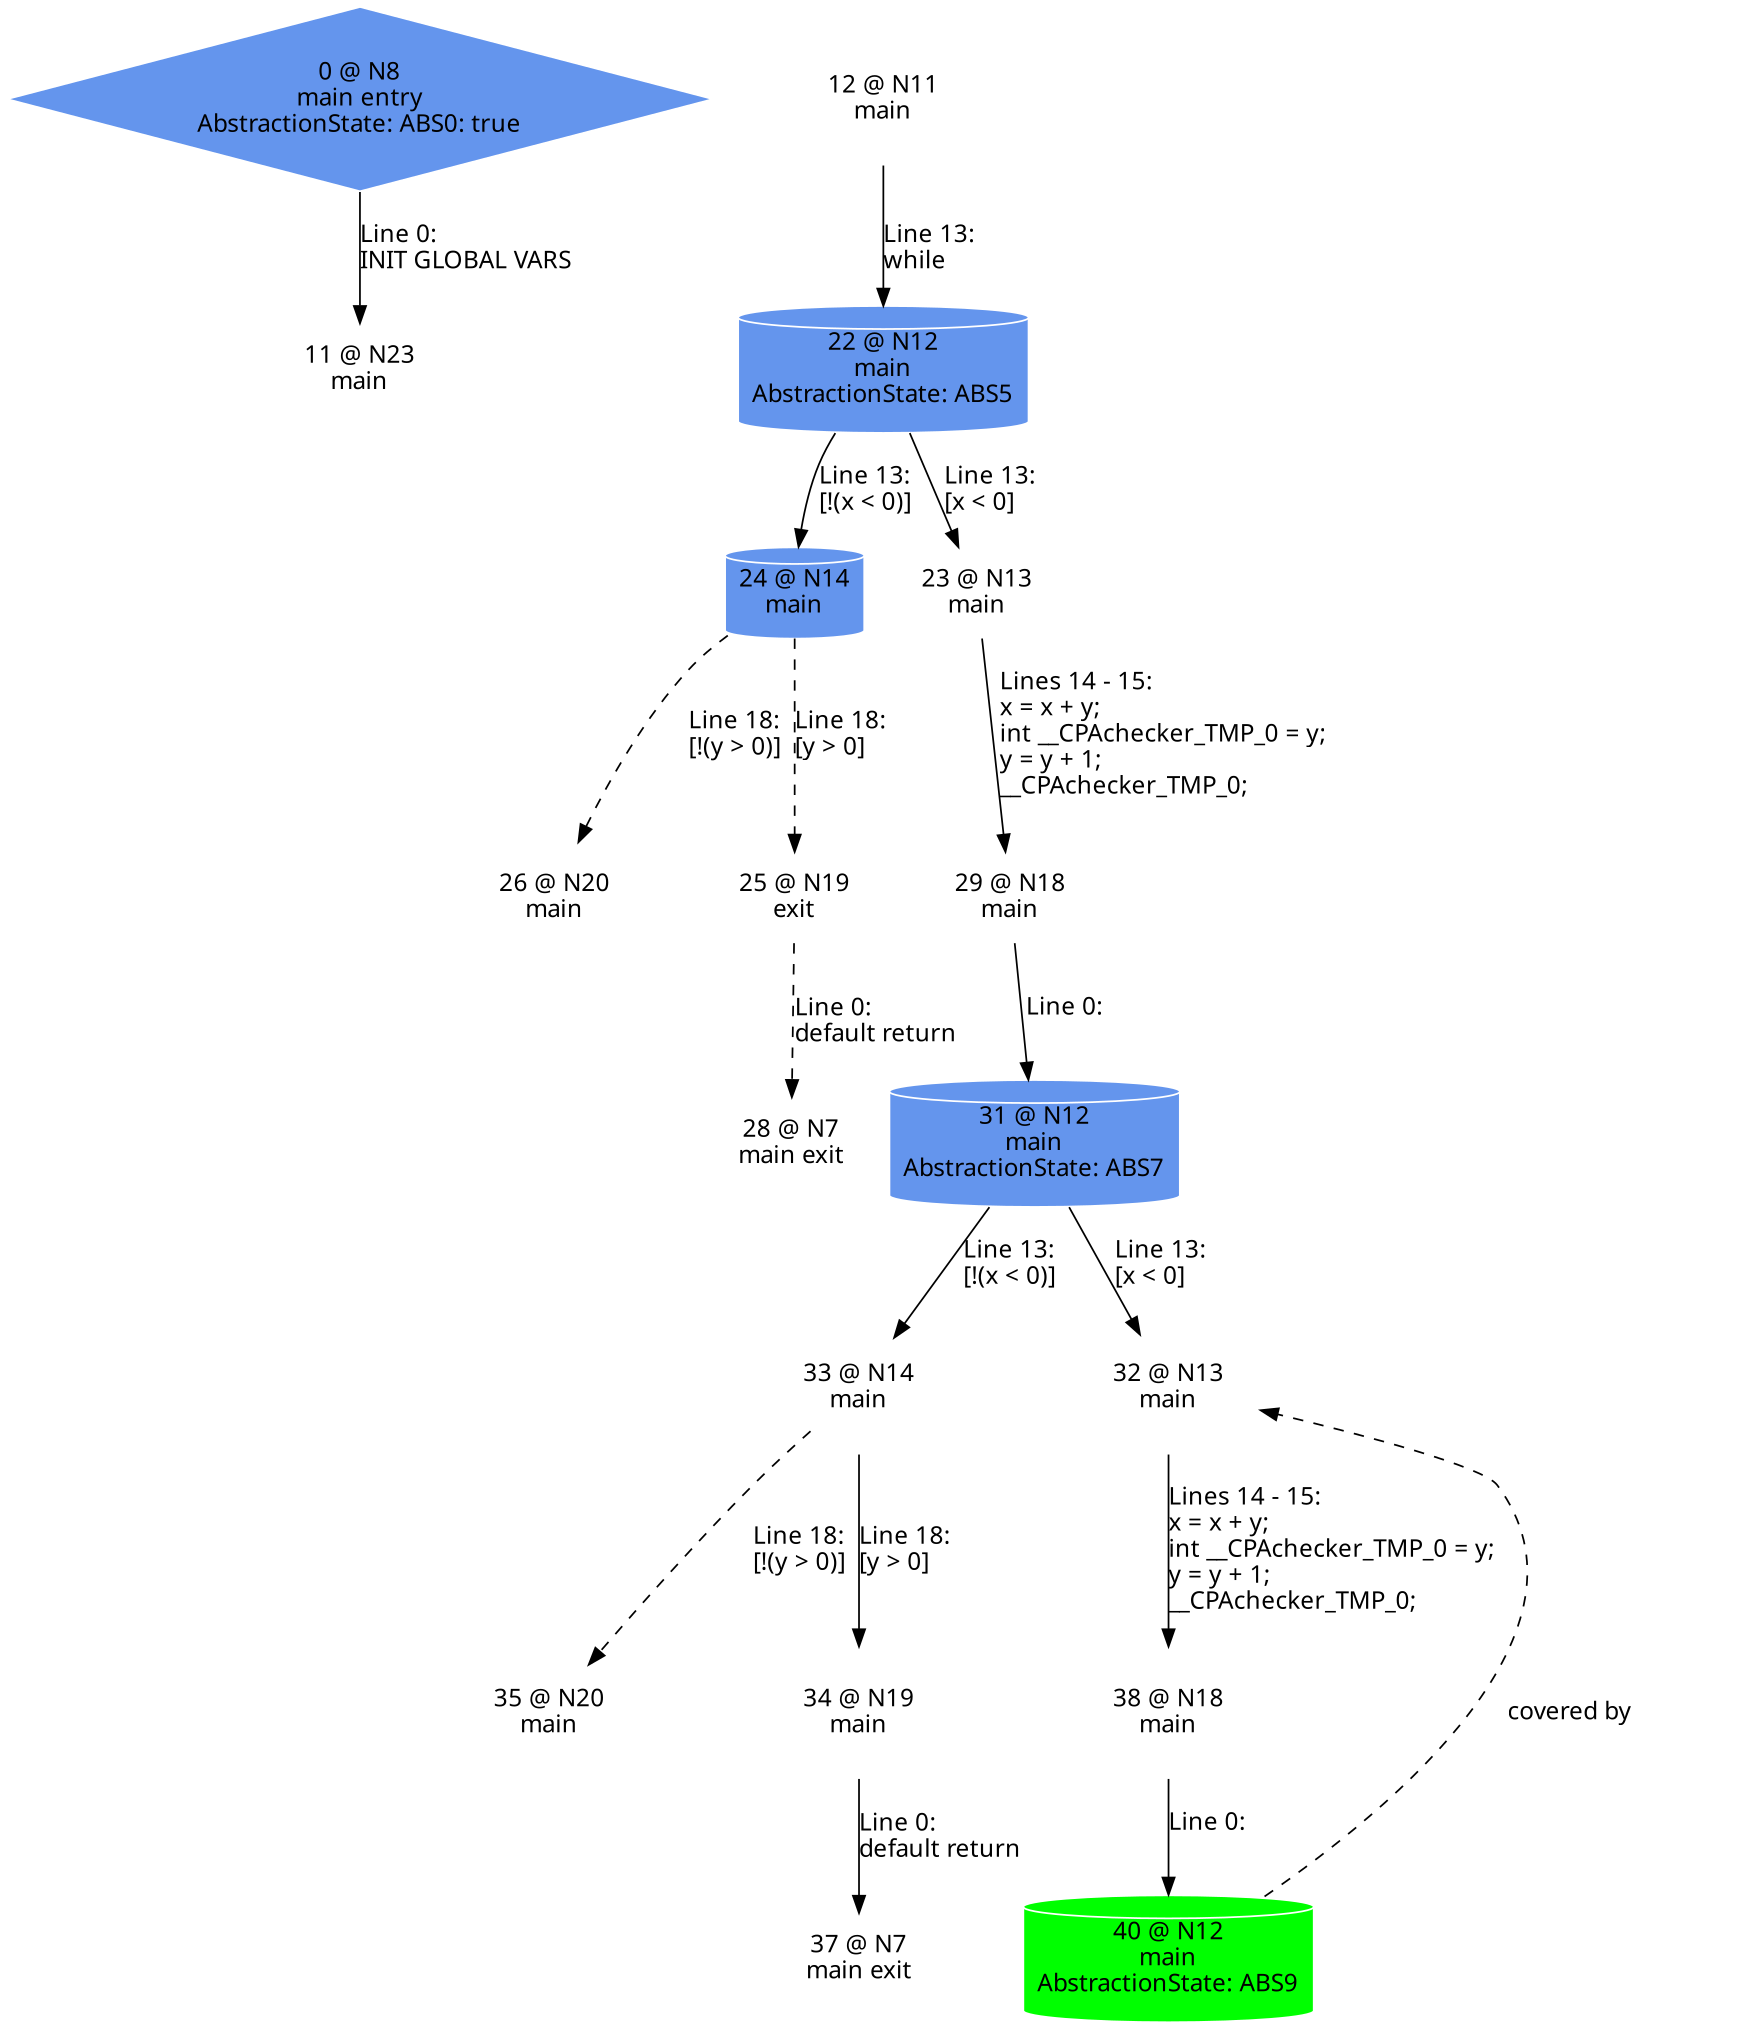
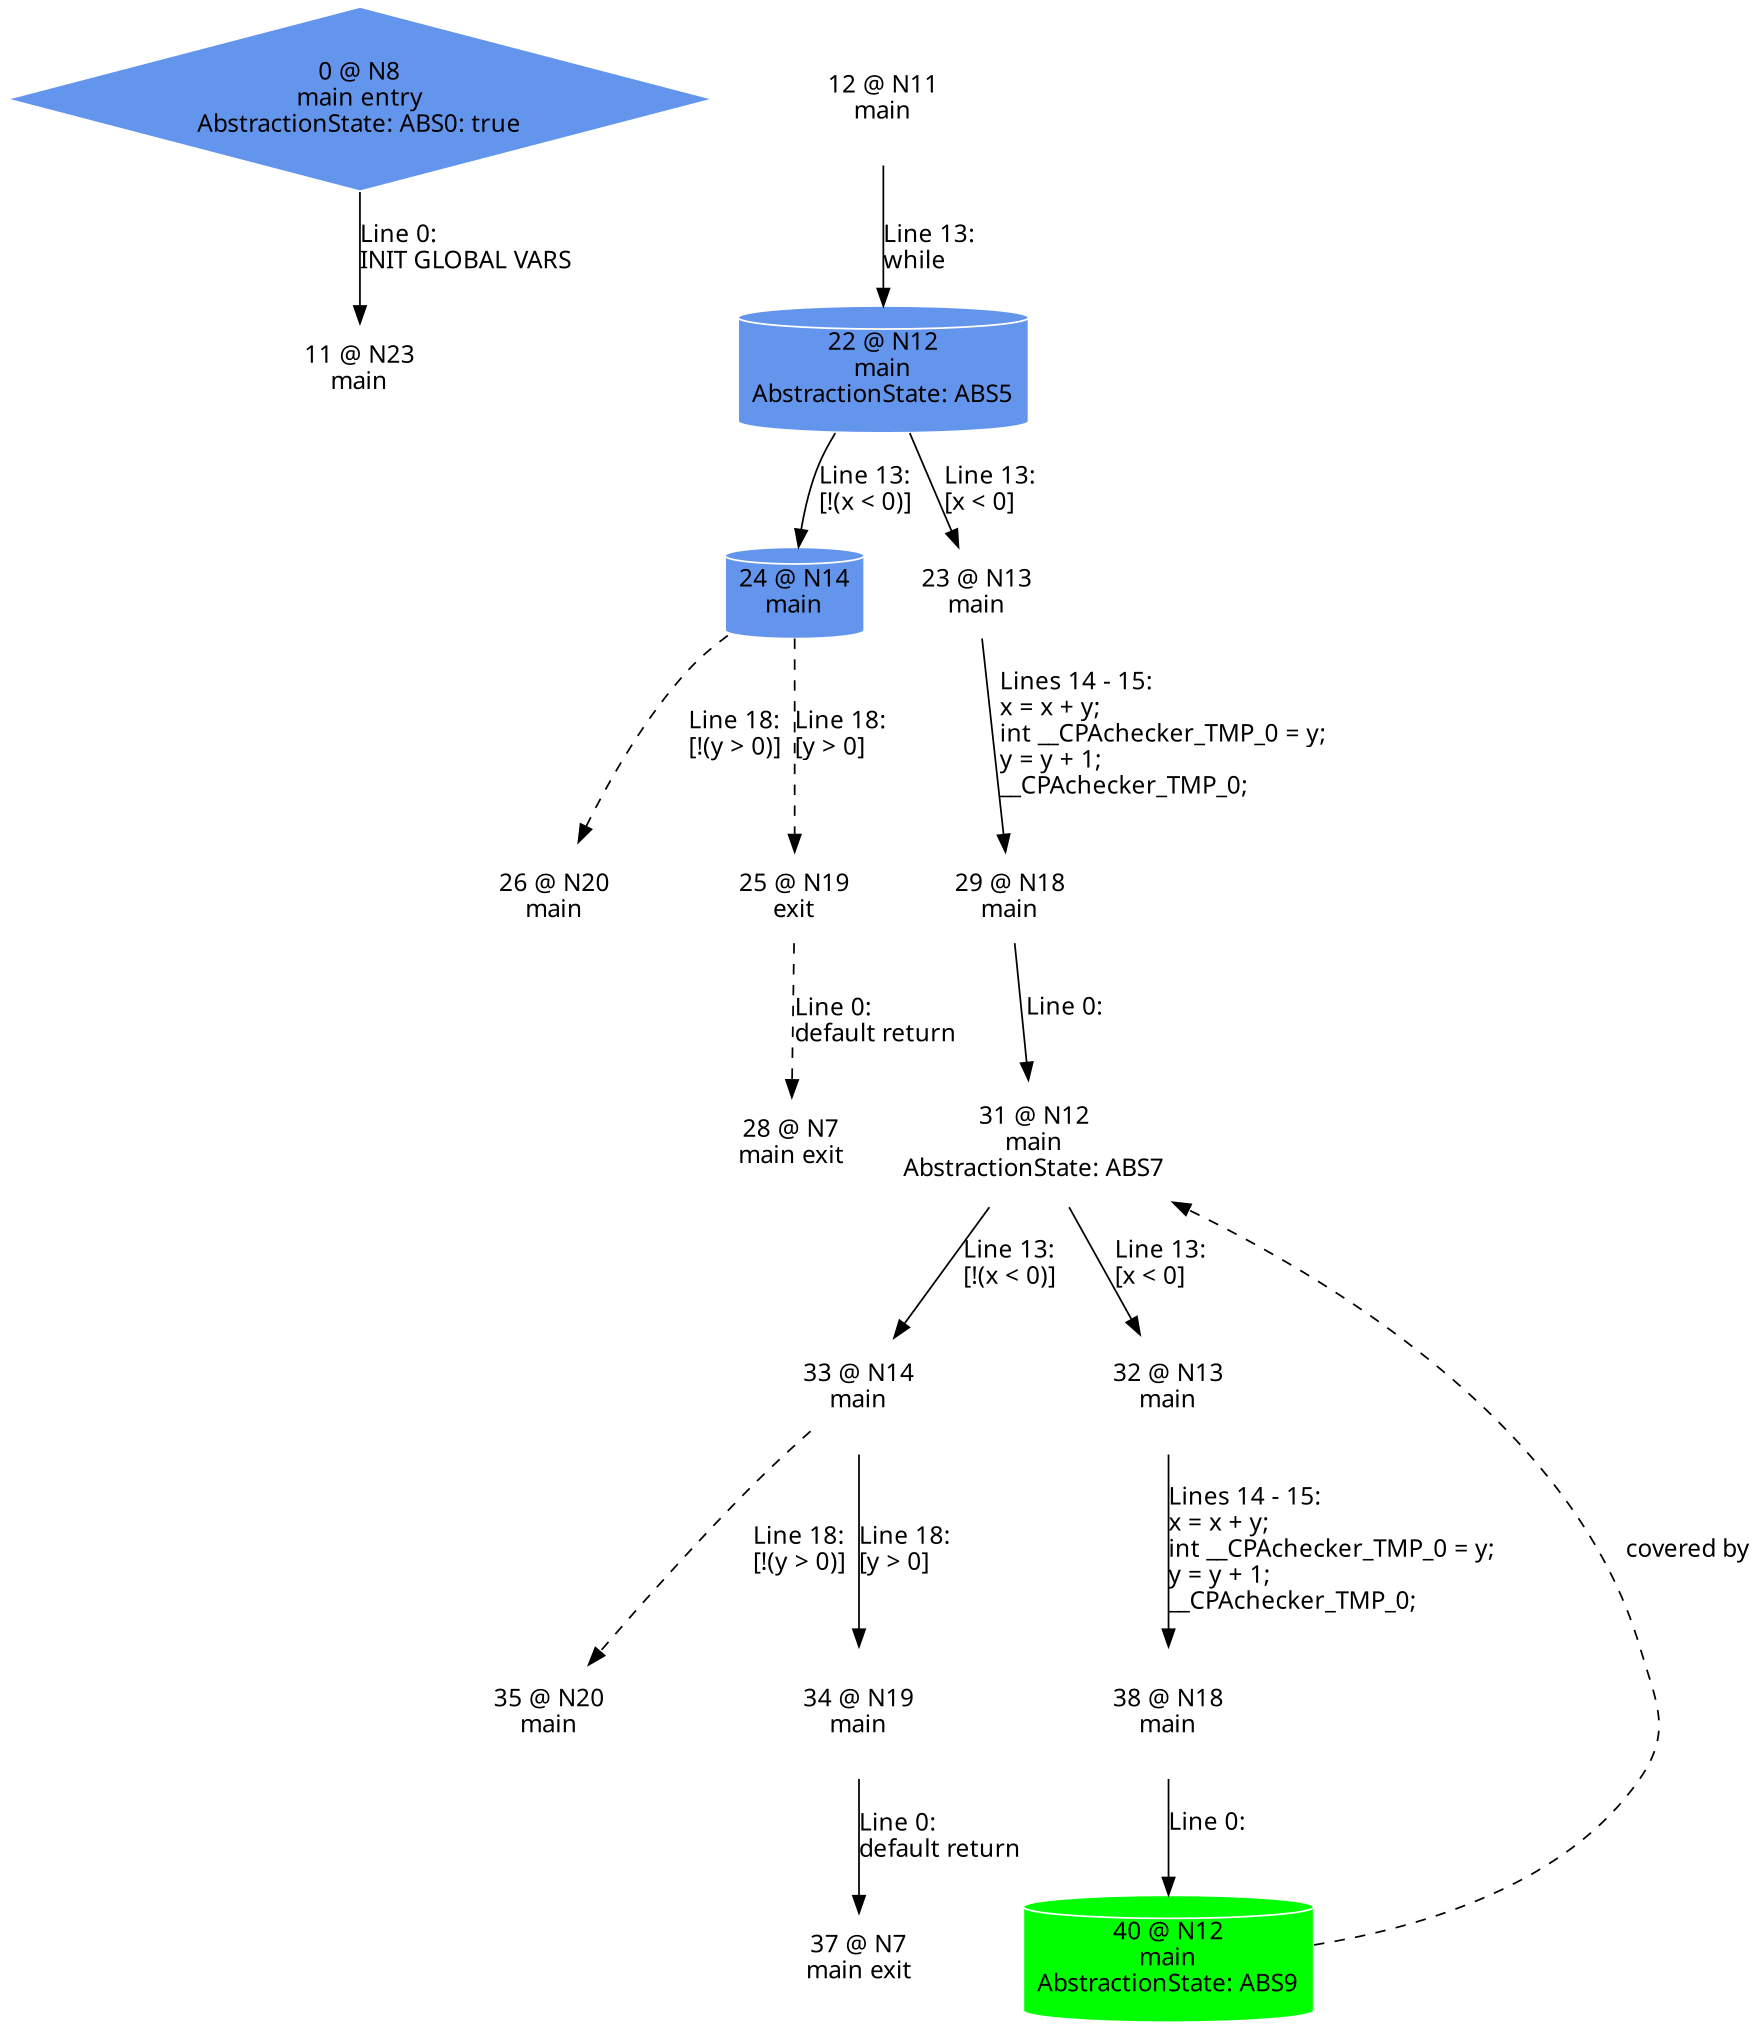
(1035, 1144) -> (1035, 1144)
(1516, 1624) -> (1615, 1586)
